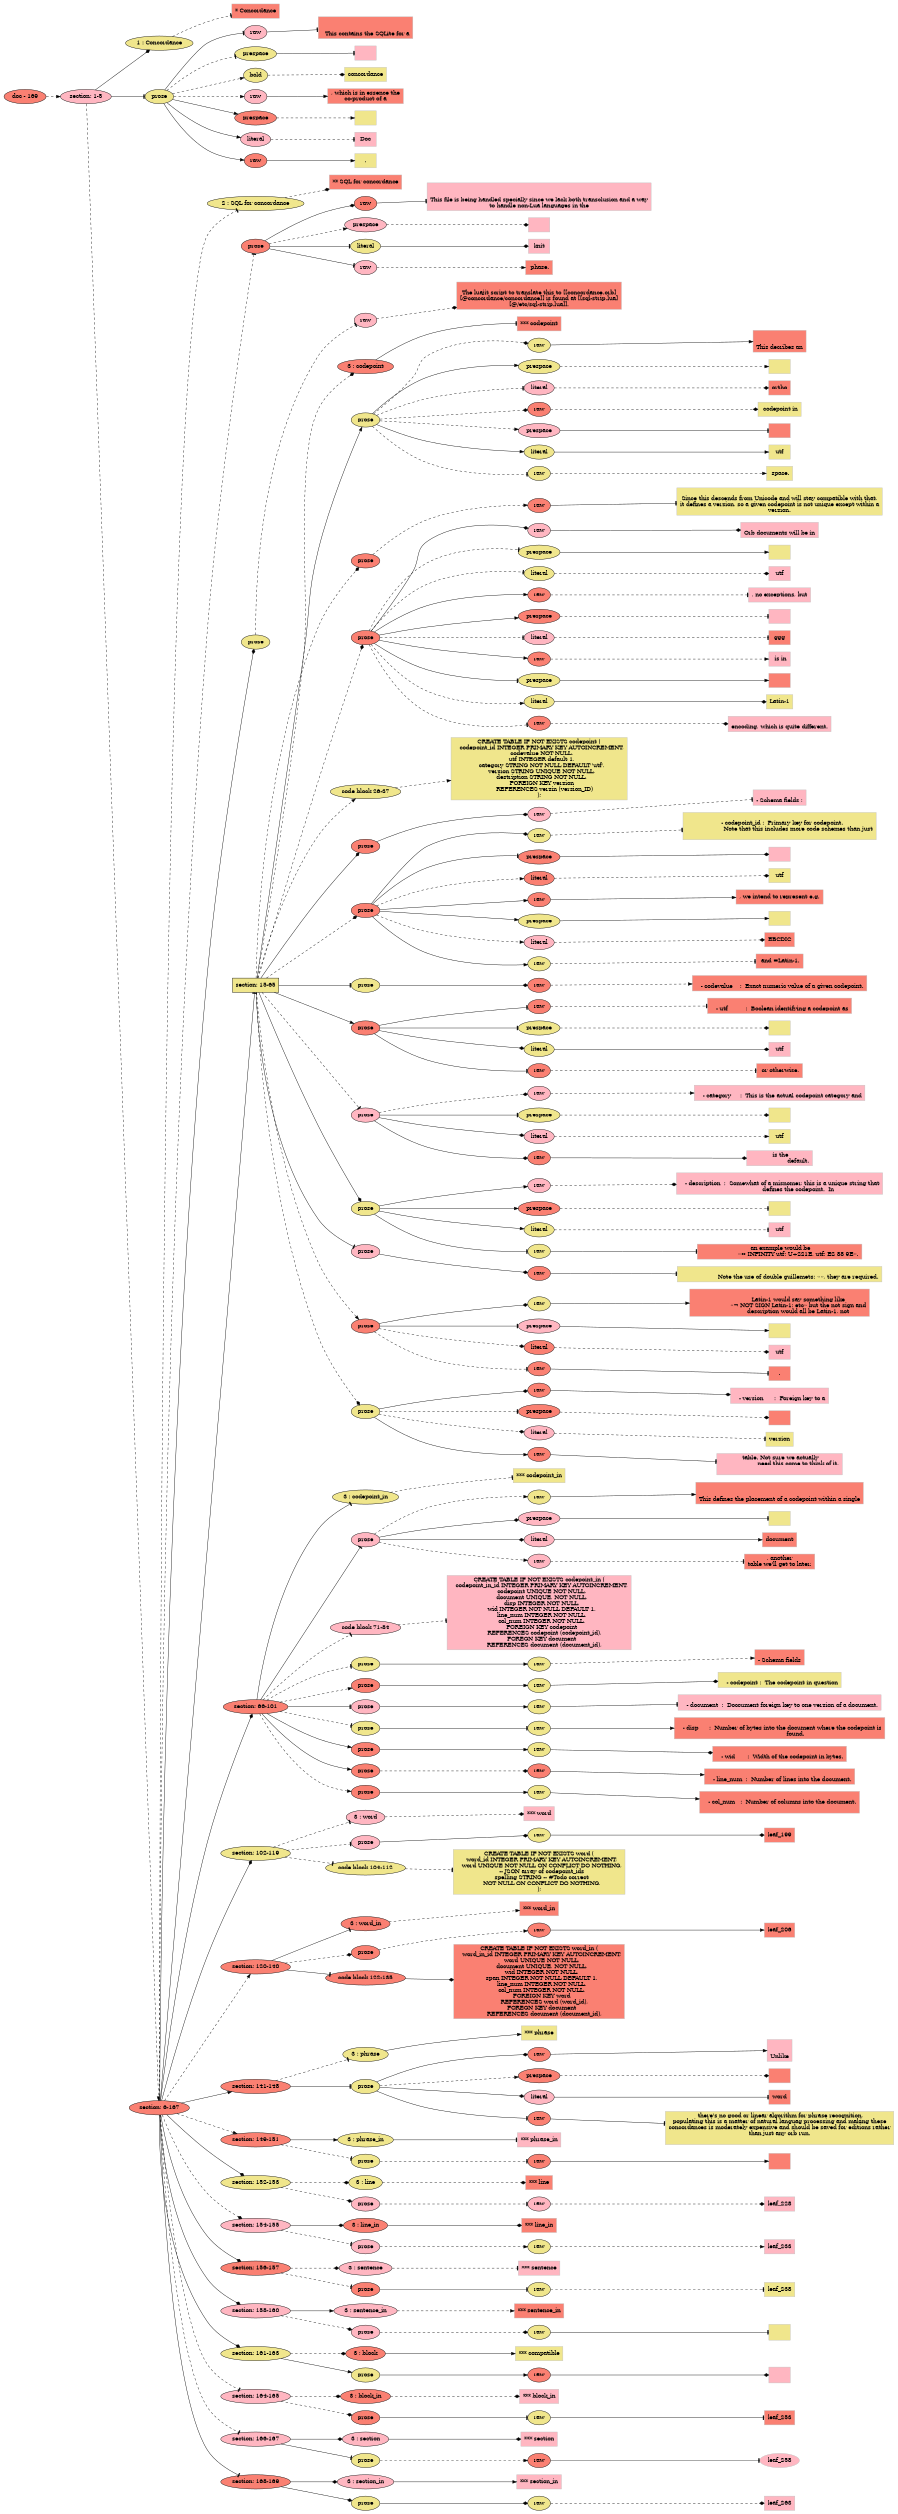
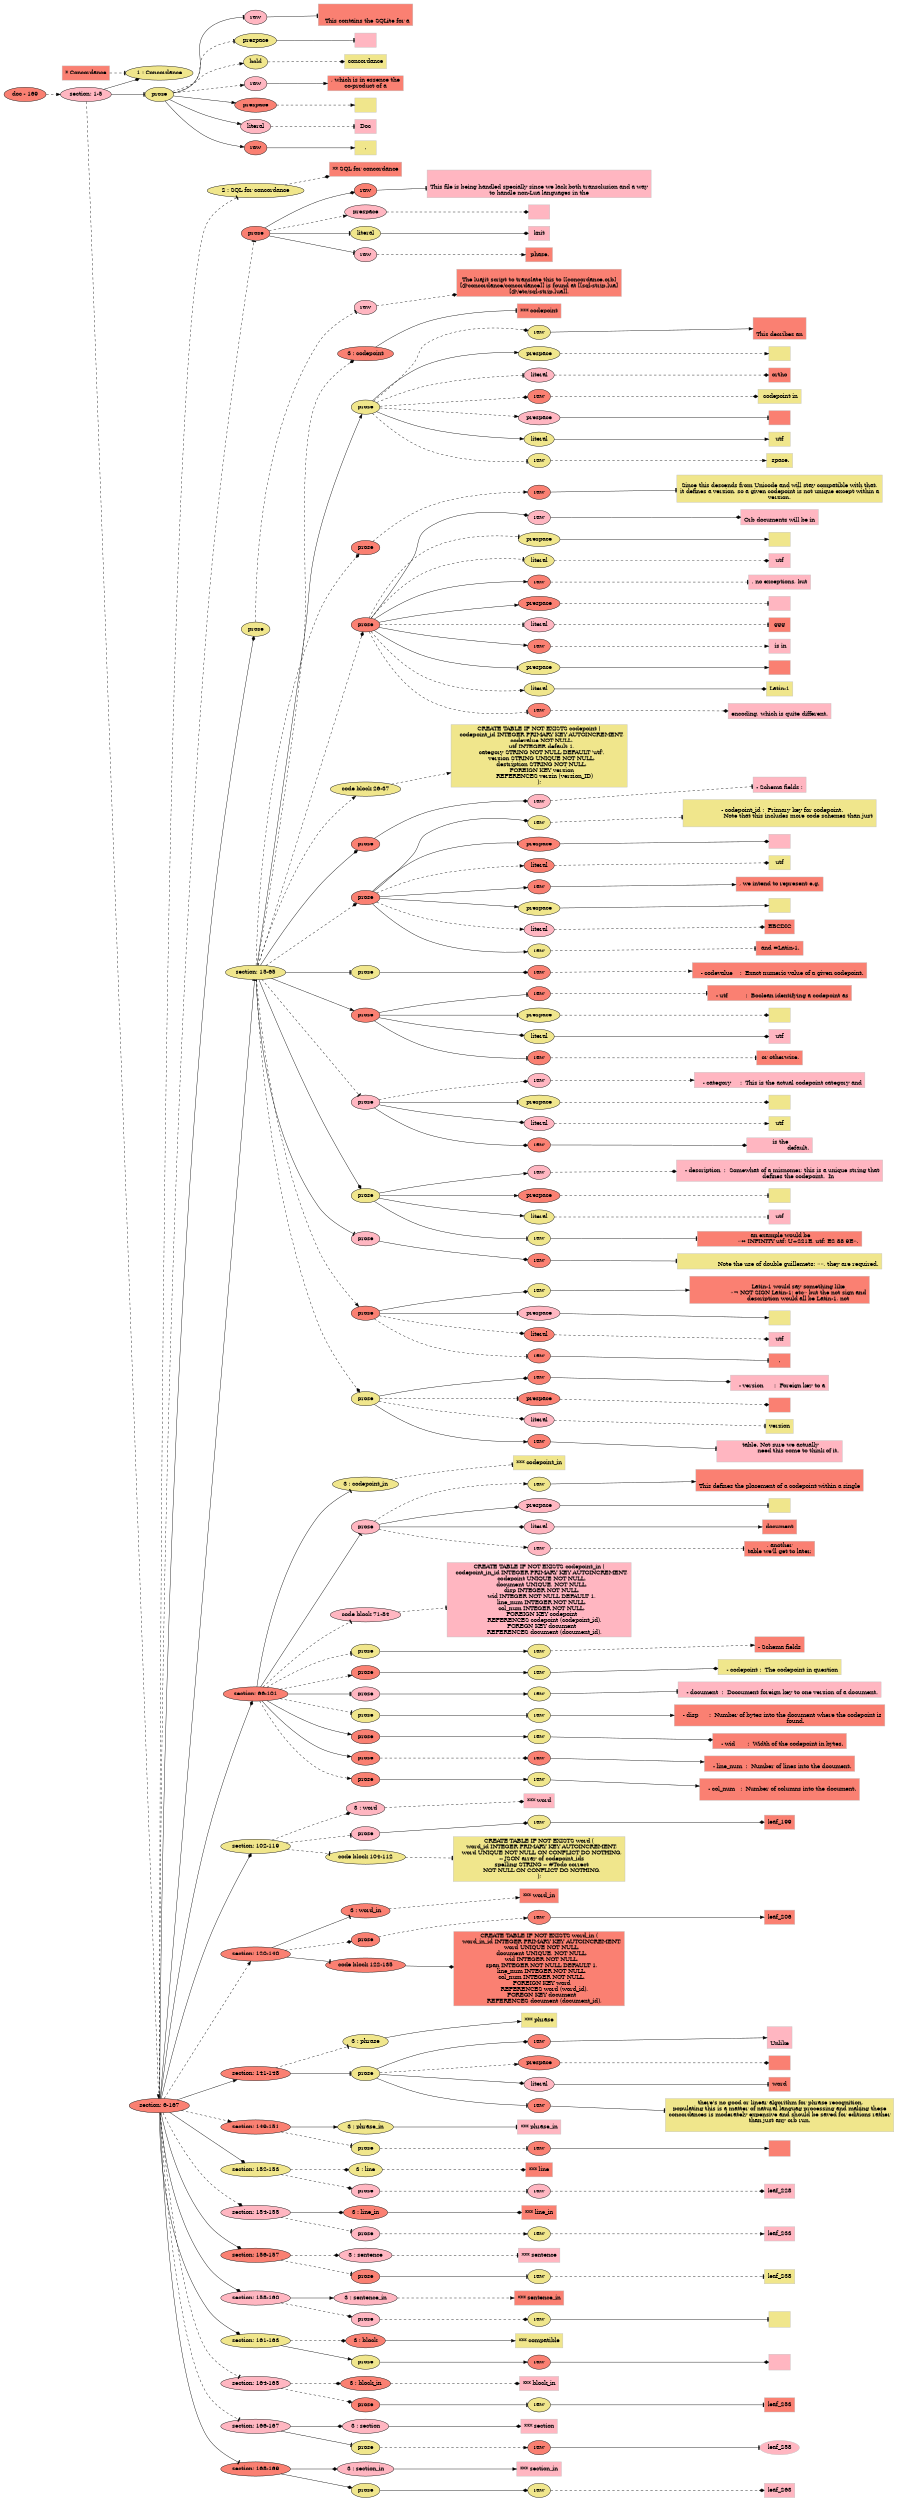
(200, 24) -> (117, 73)
(256, 985) -> (256, 972)
(311, 1834) -> (309, 1826)
